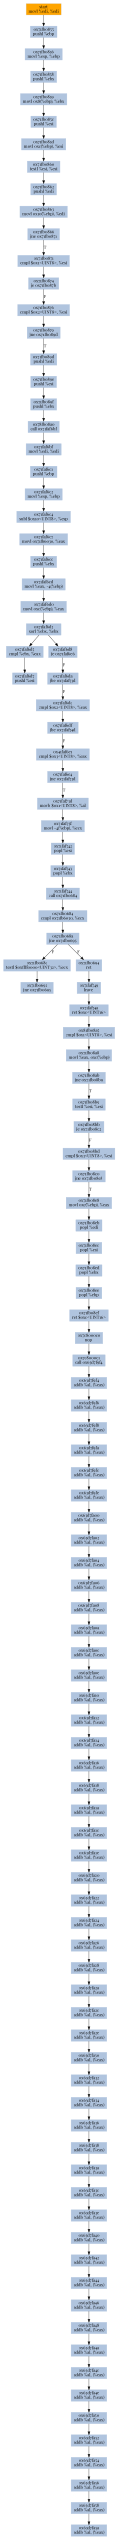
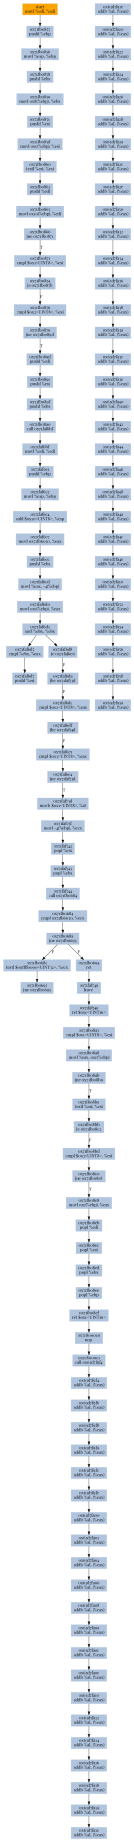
(44, 427) -> (40, 427)
(63, 755) -> (63, 755)
(89, 1033) -> (89, 1033)
(89, 1843) -> none
